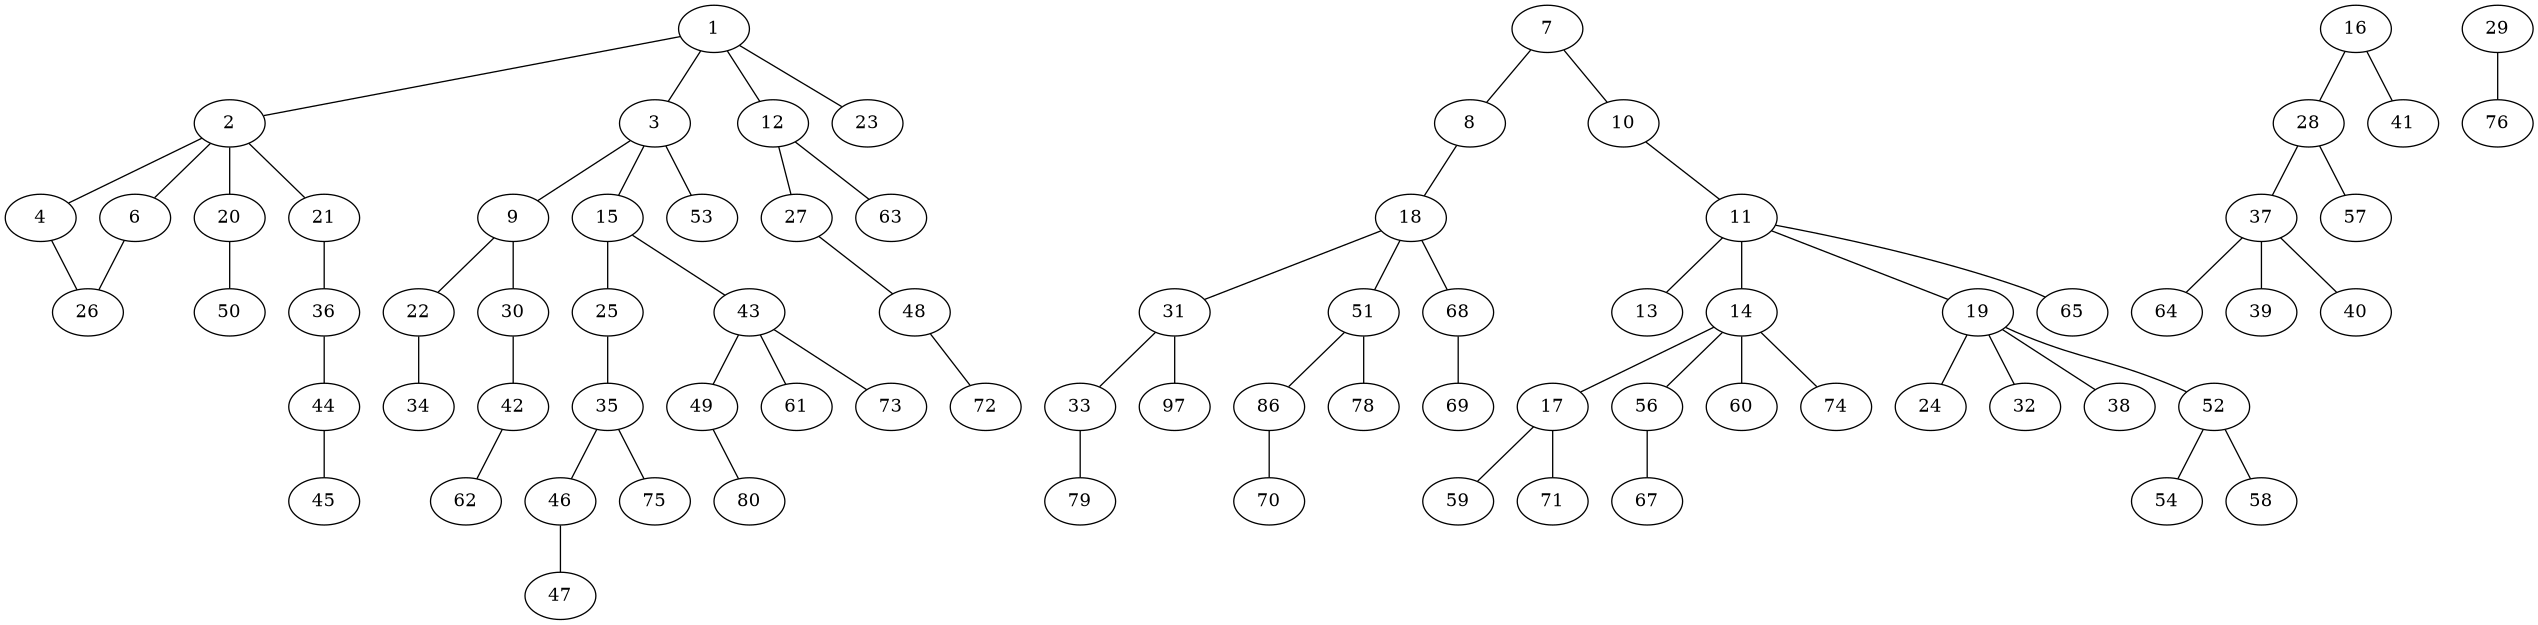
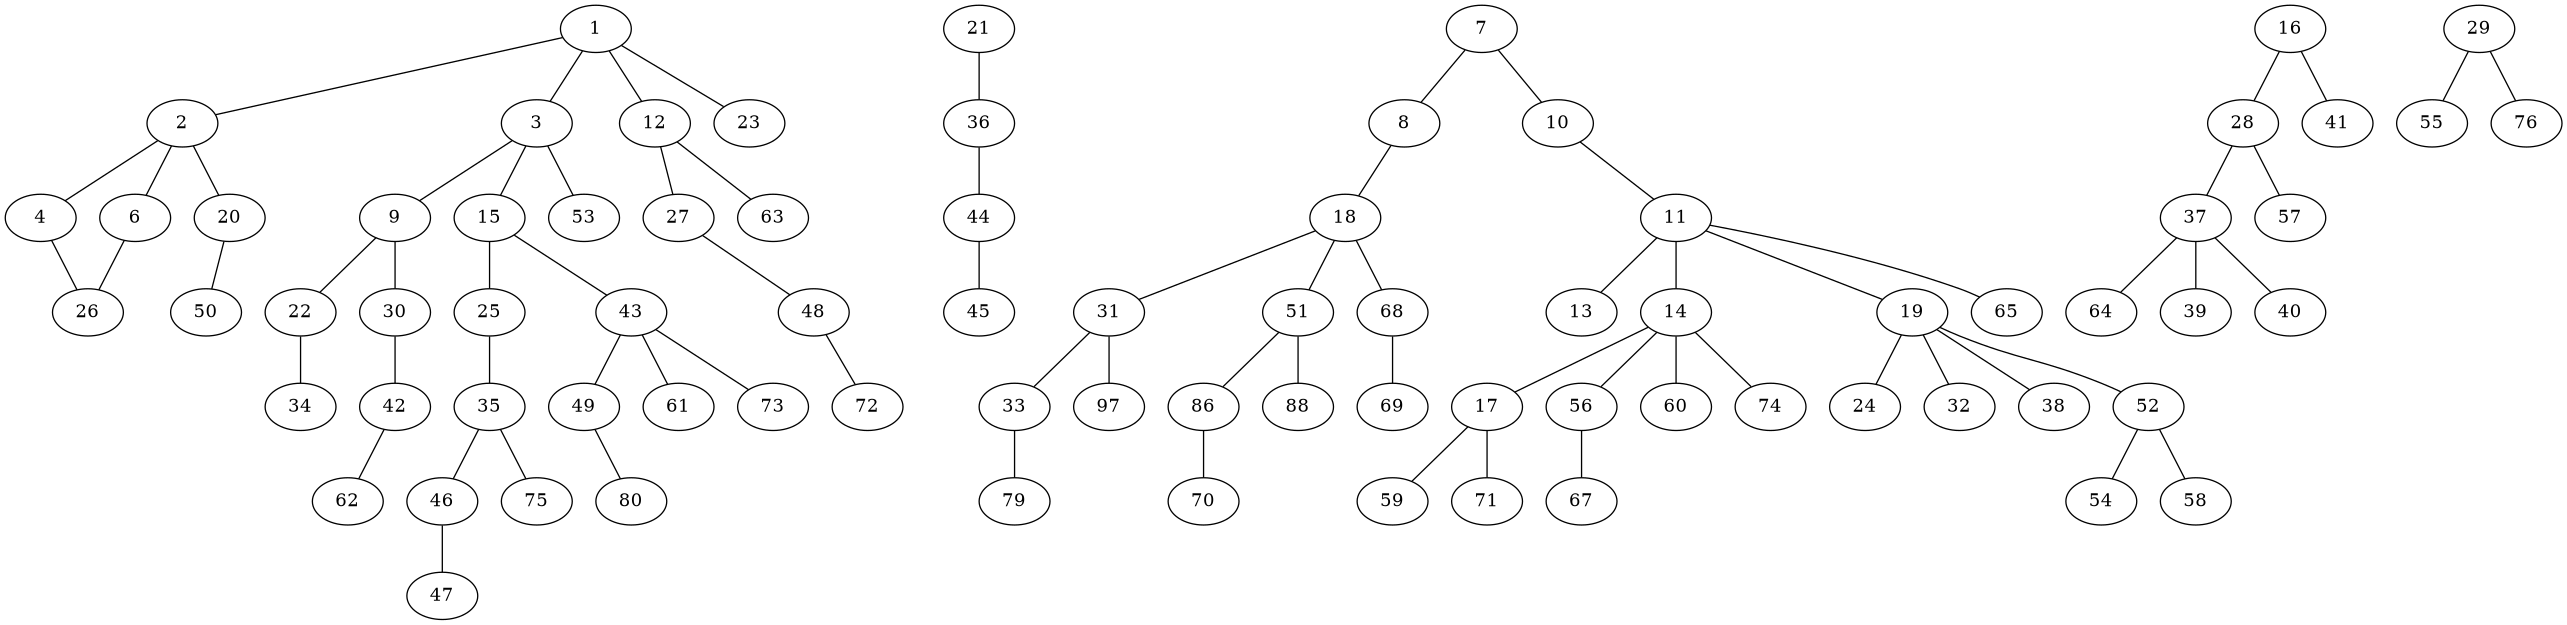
none -> (2432, 123)
(277, 170) -> none
(1364, 407) -> (1298, 407)
